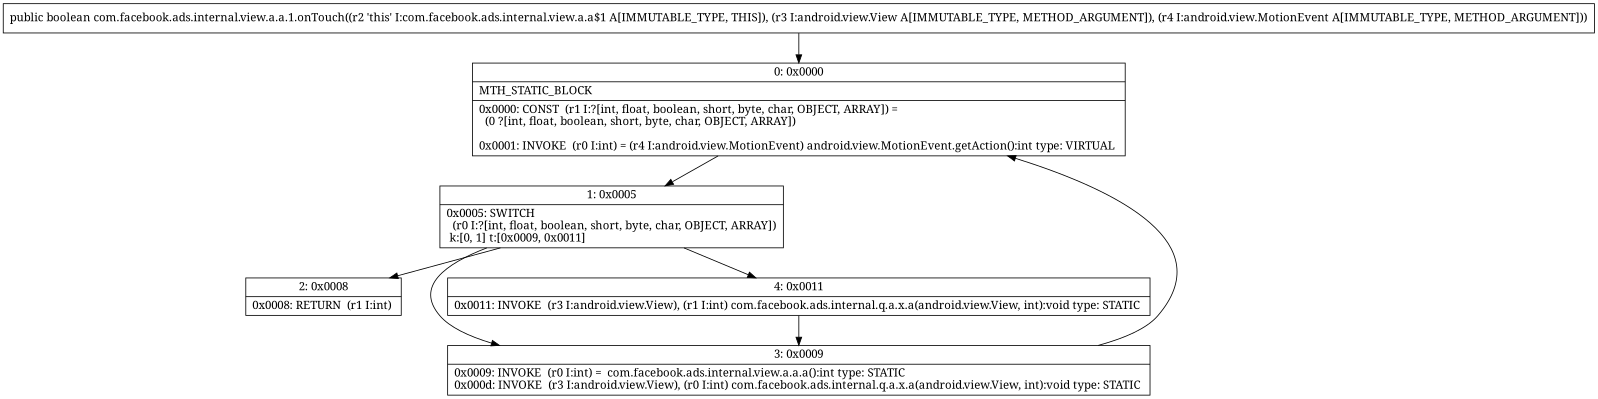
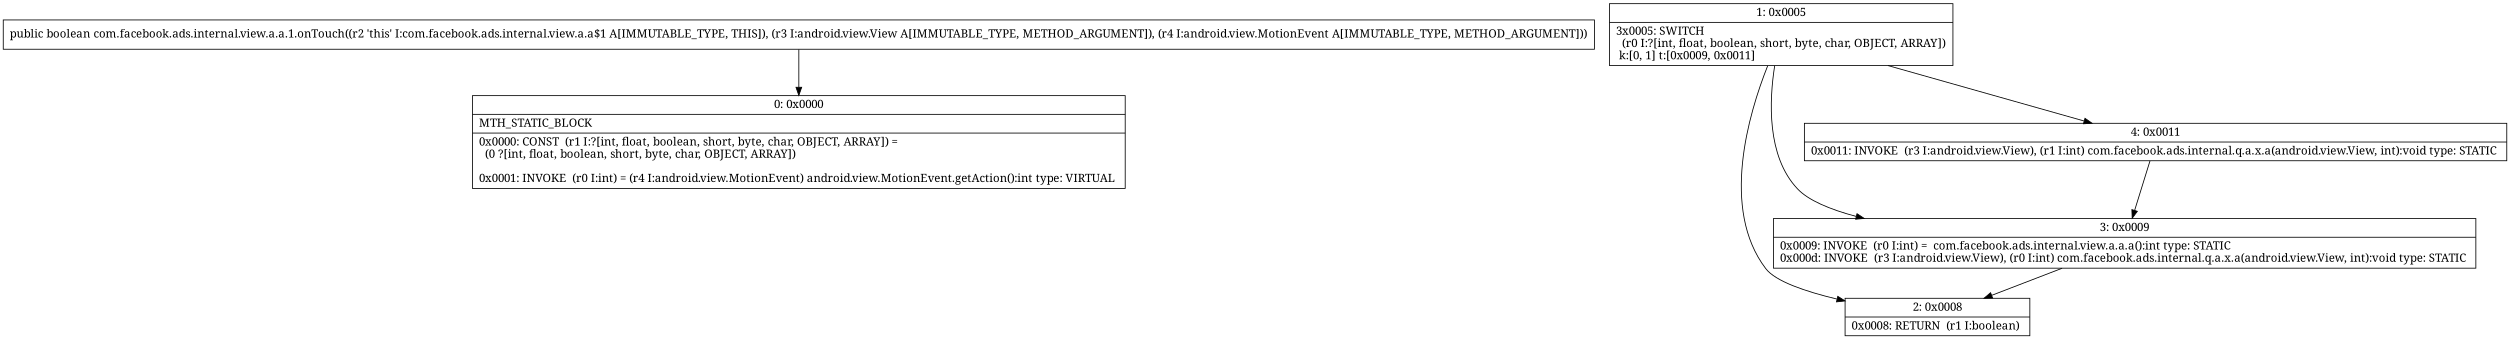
(695, 169) -> none
(494, 214) -> (1664, 31)
(1158, 232) -> (2027, 282)
(324, 306) -> (1937, 326)
